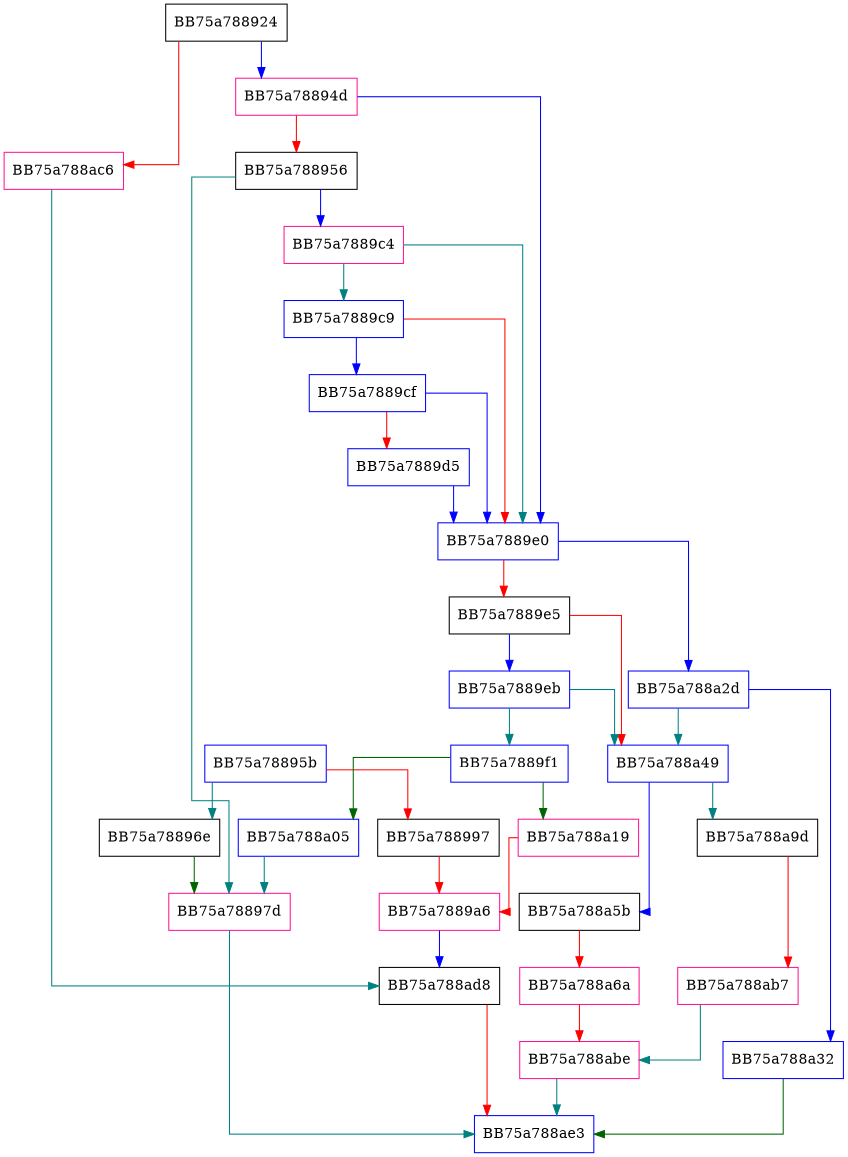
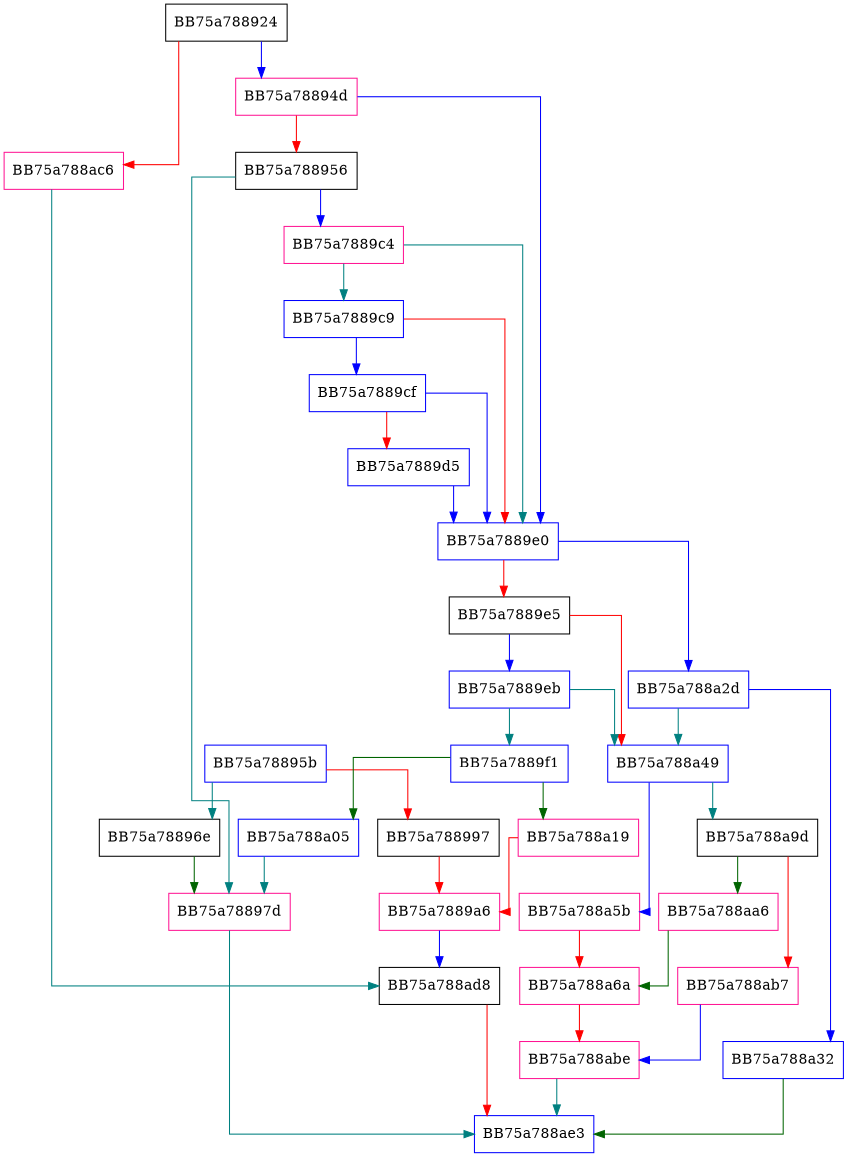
(579, 912) -> (579, 912)
none -> (718, 912)
(700, 1058) -> (700, 1058)
